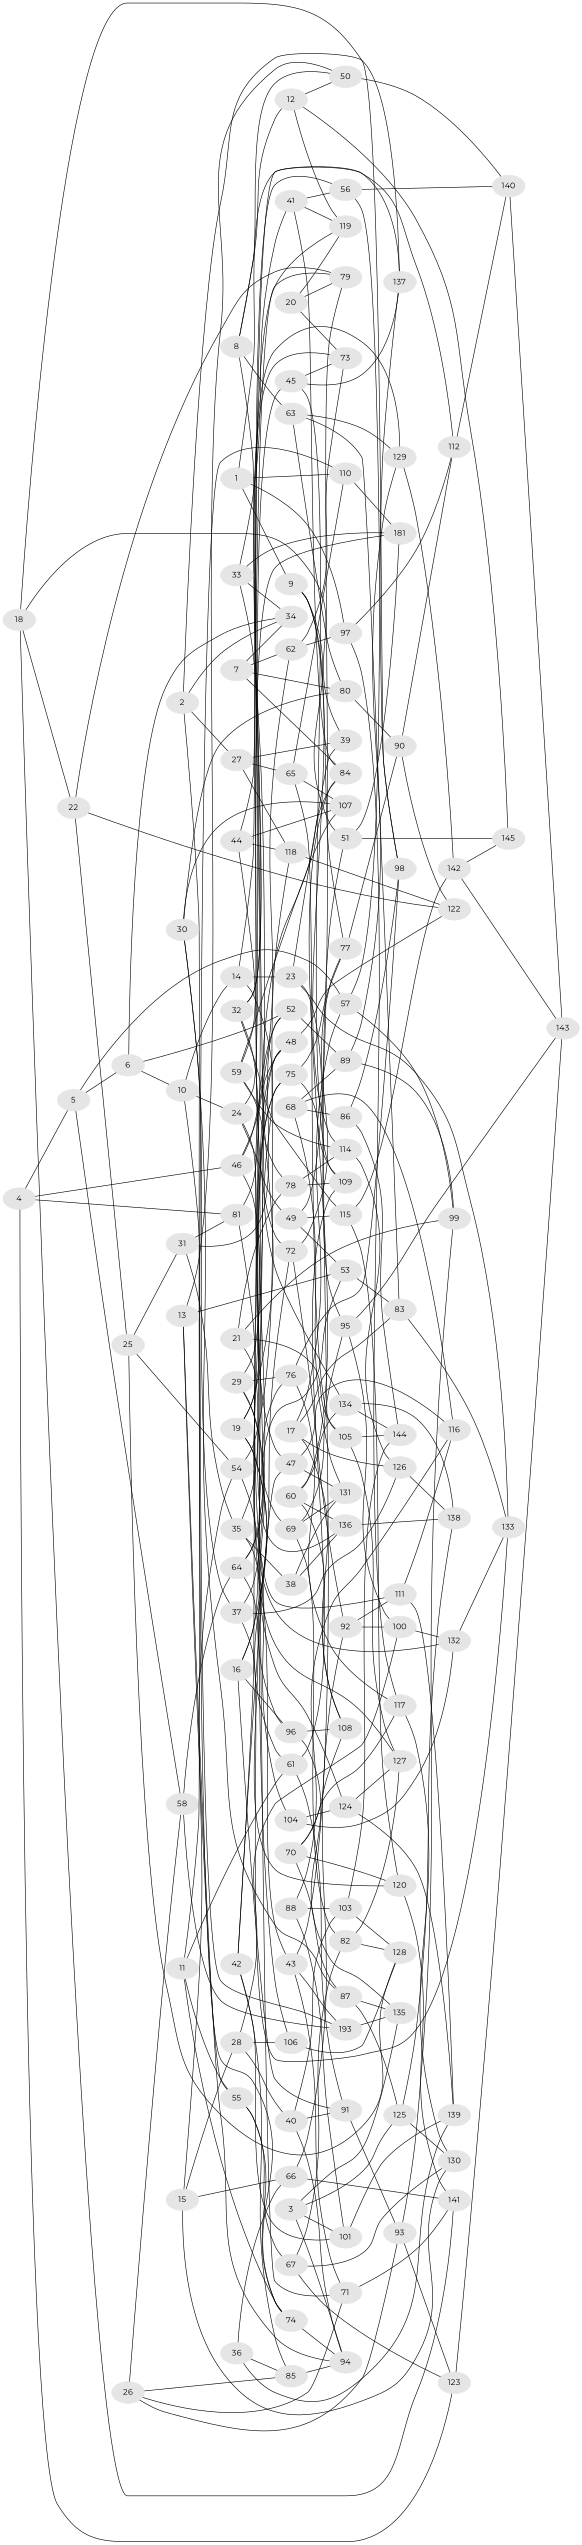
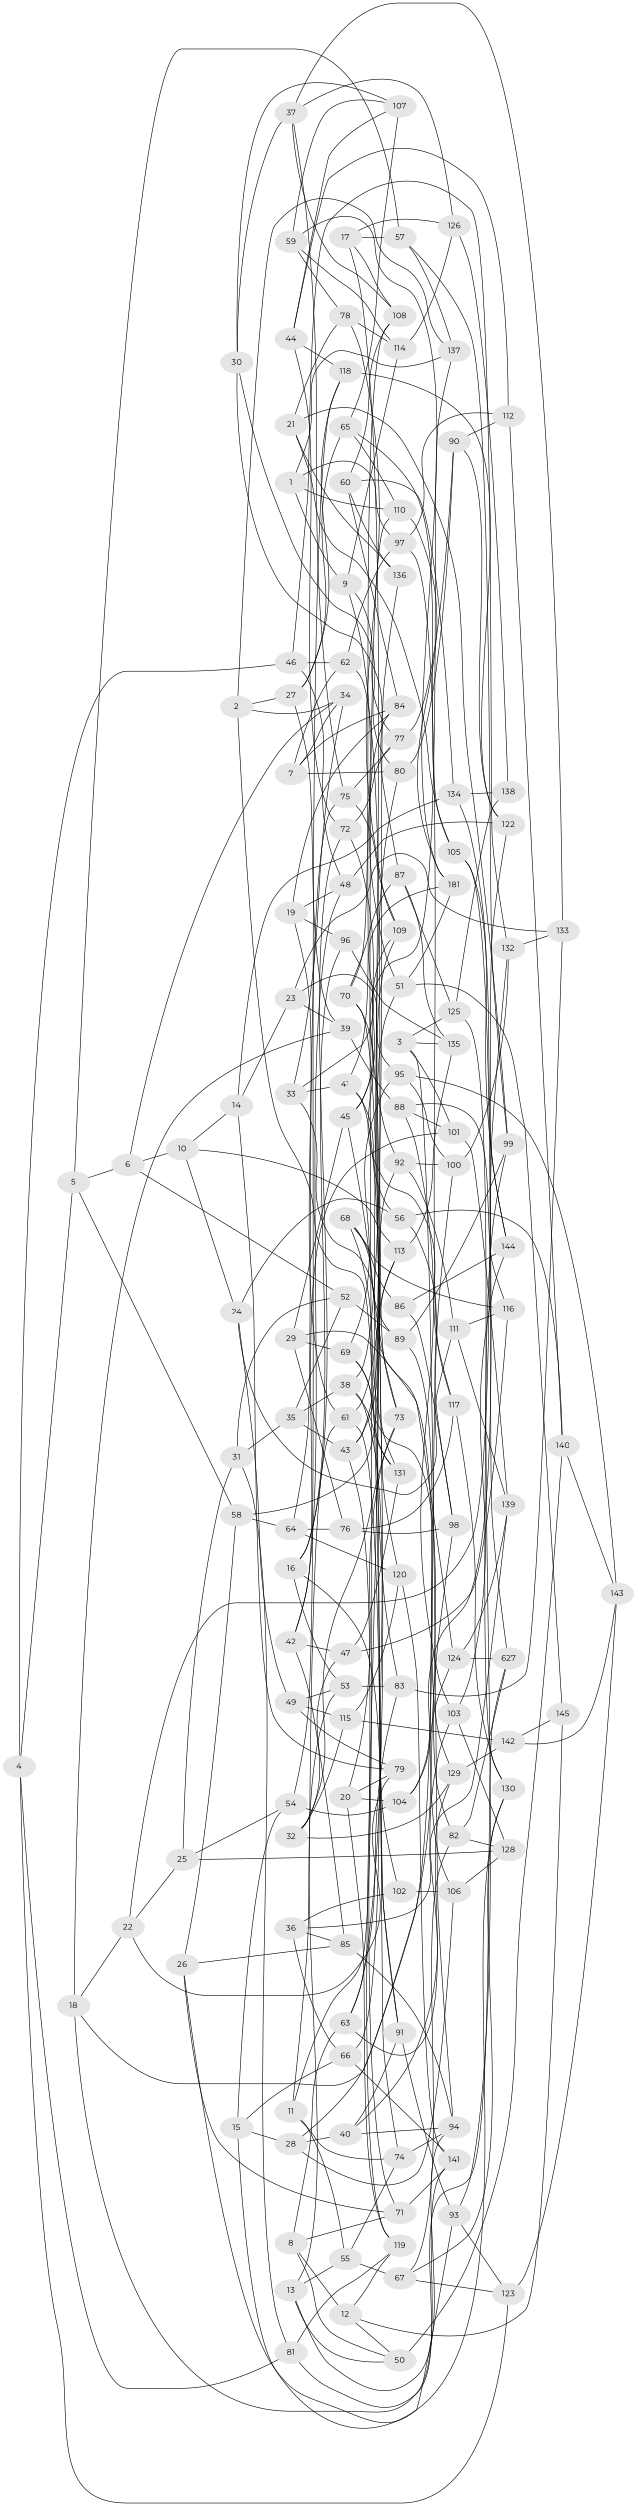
none -> (366, 1066)
(400, 1522) -> none
(319, 1730) -> (319, 235)
(400, 1761) -> (509, 1658)
none -> (374, 1800)
none -> (400, 1892)
(346, 2029) -> (400, 1251)
